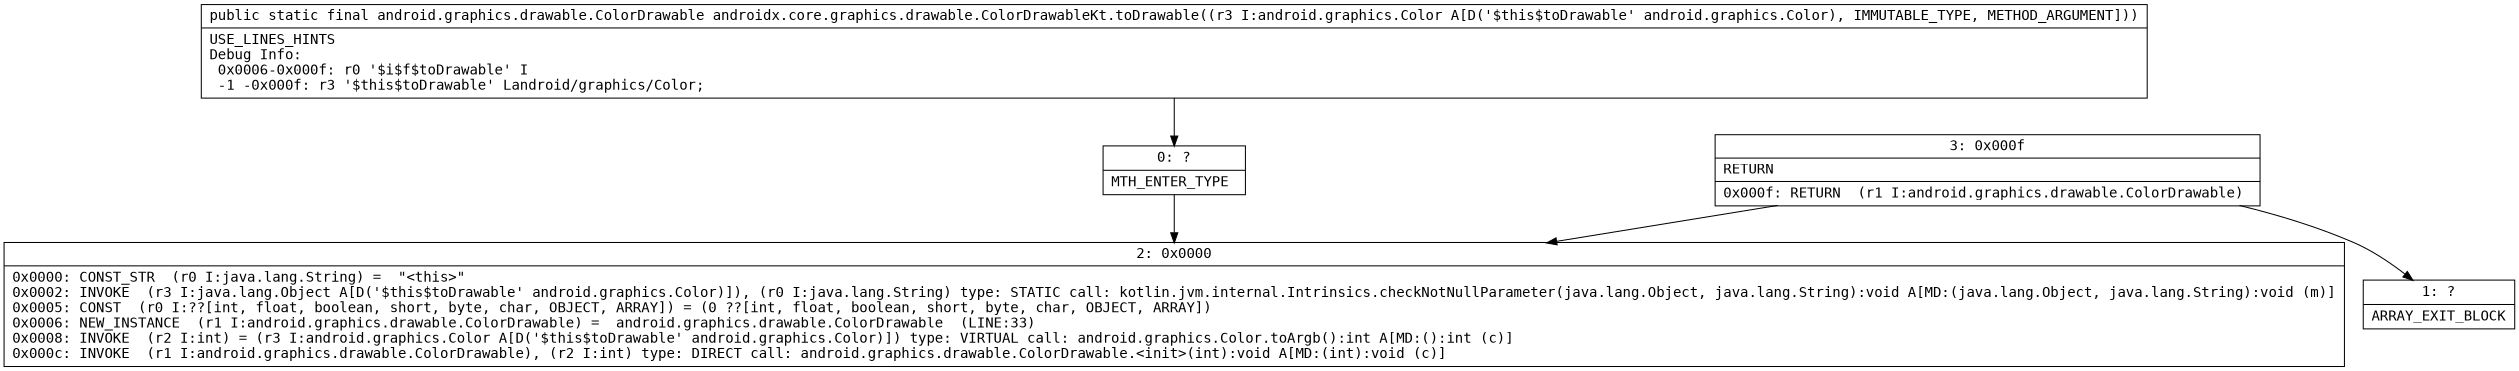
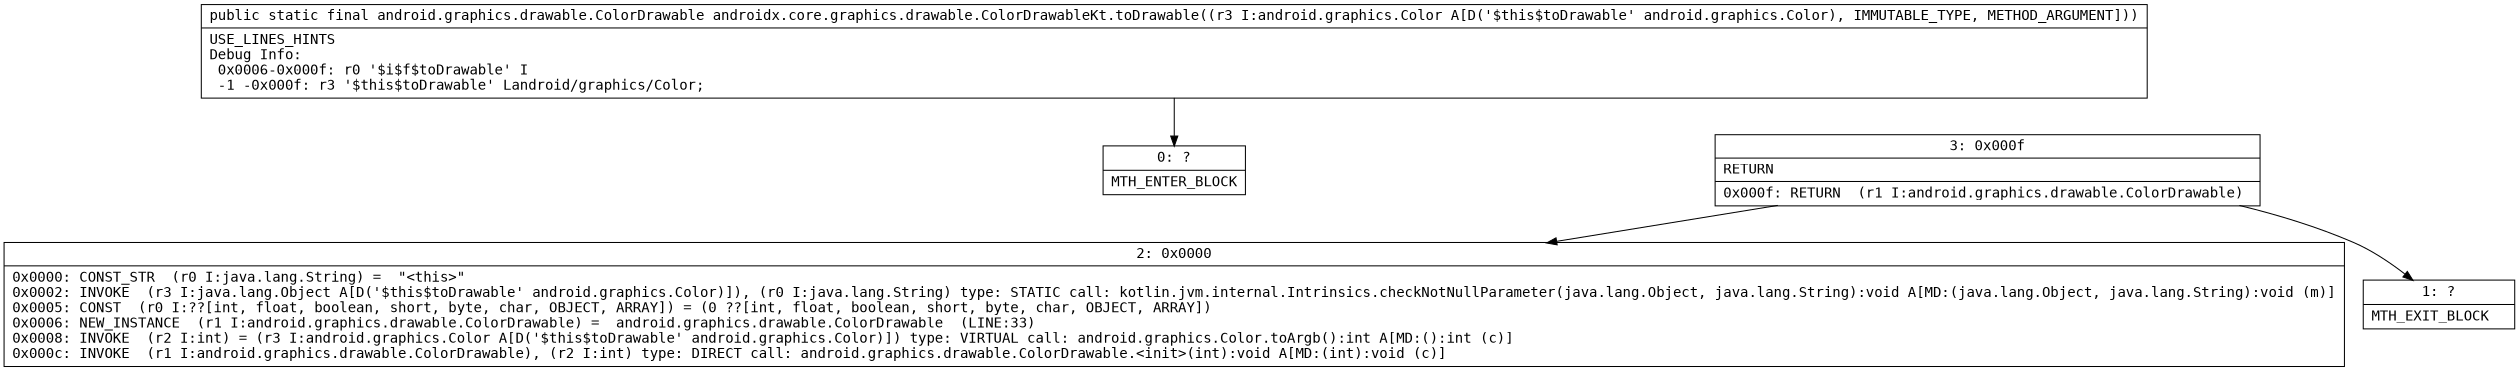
(1170, 182) -> (1174, 182)
(1174, 213) -> none
(2439, 316) -> (2430, 316)
